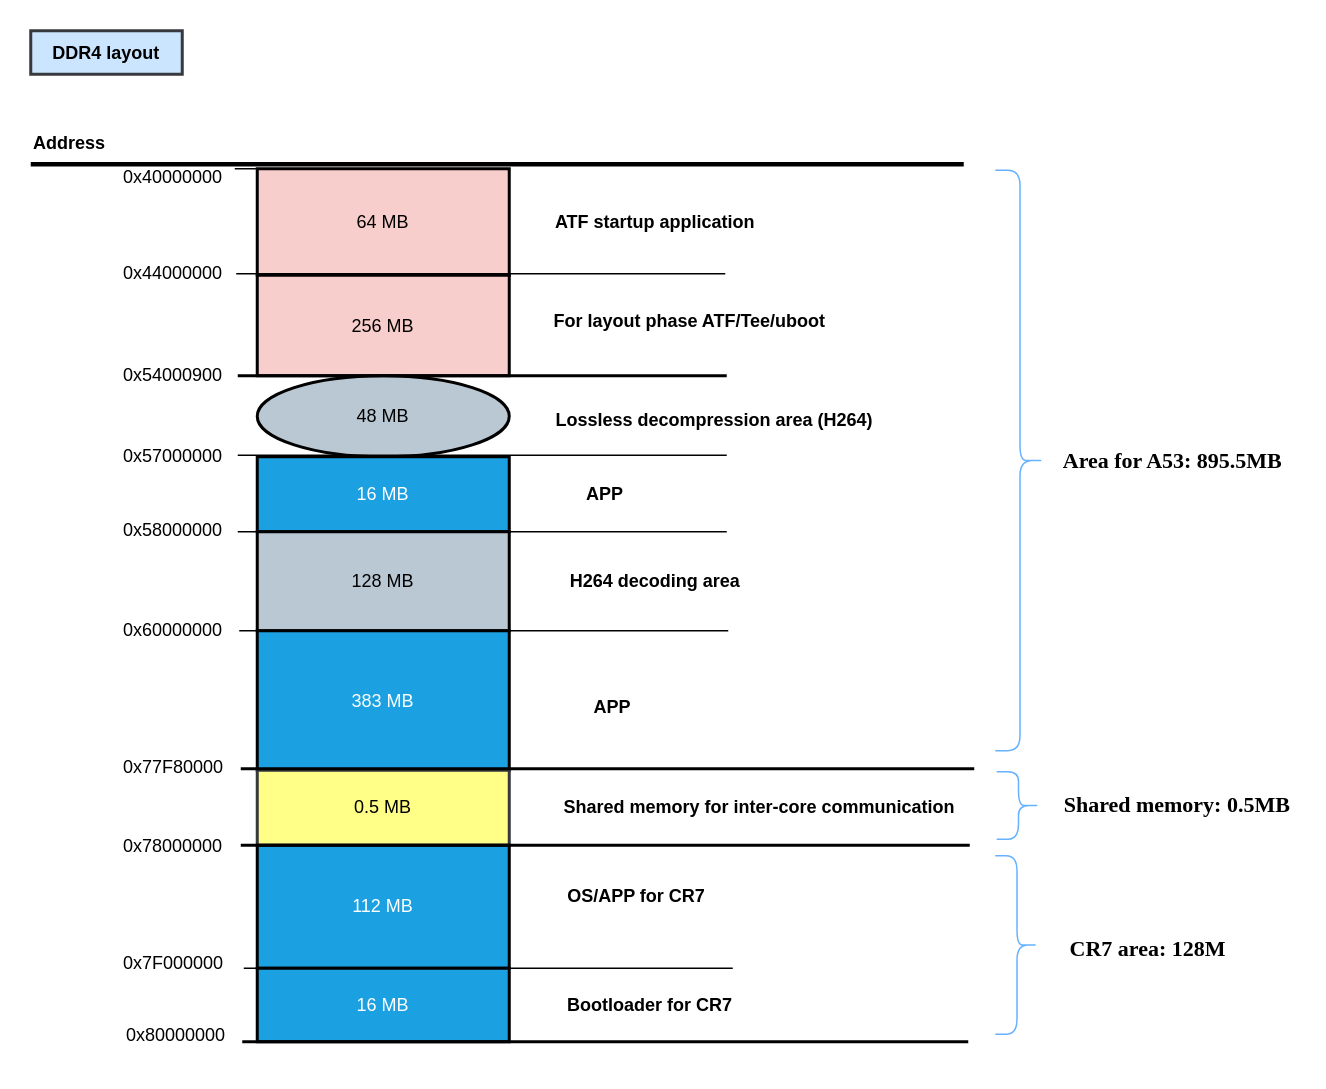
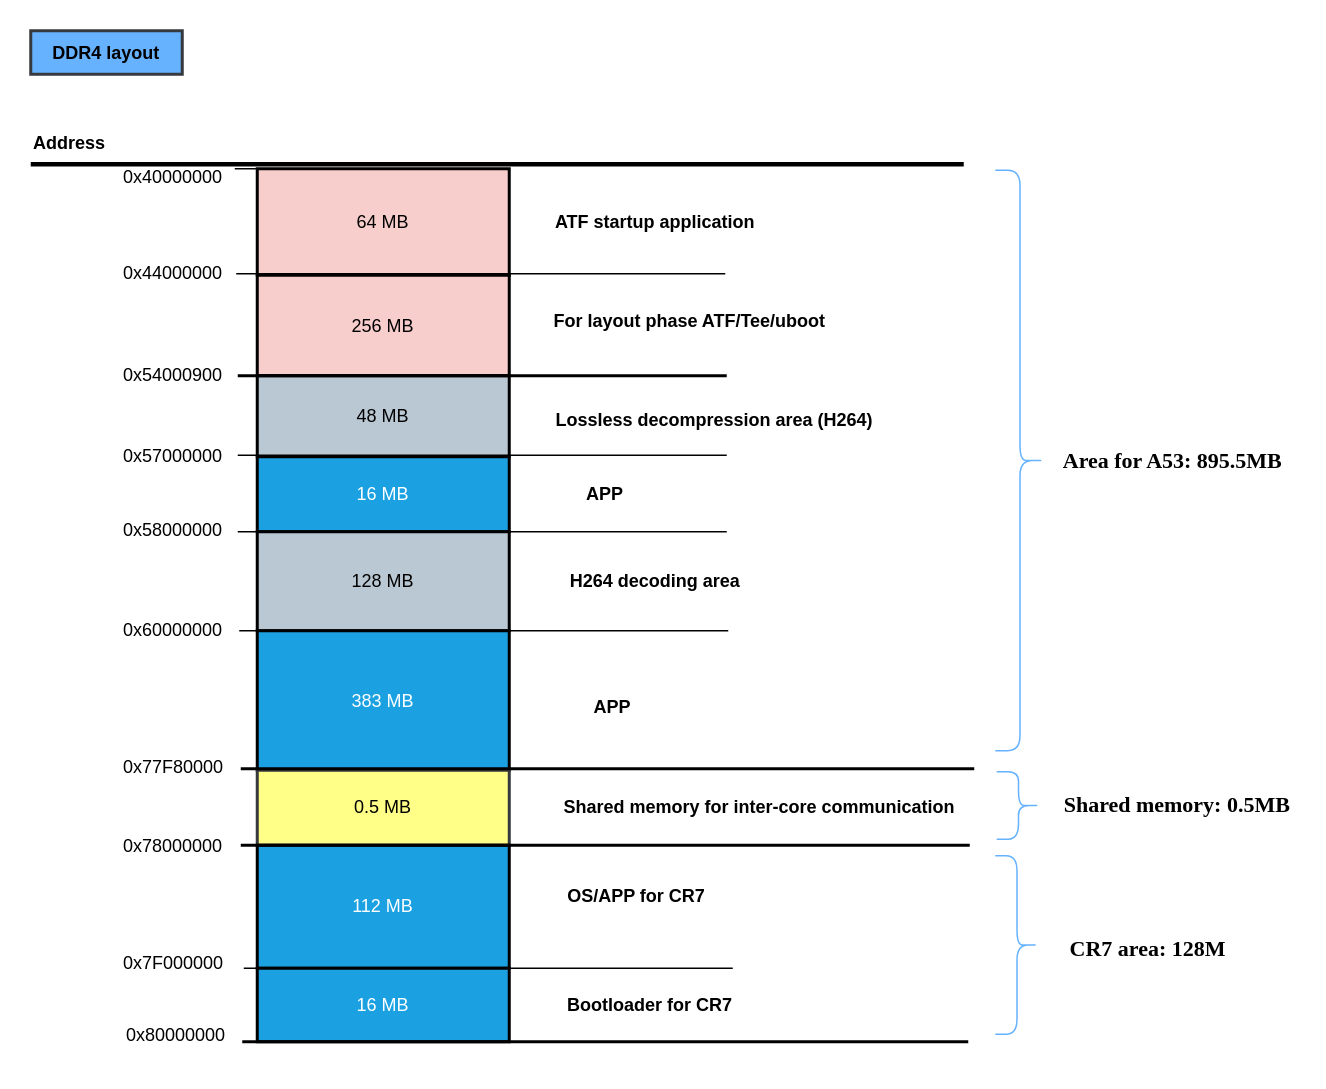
(107, 53) -> (107, 53)
(383, 416) -> (383, 416)
